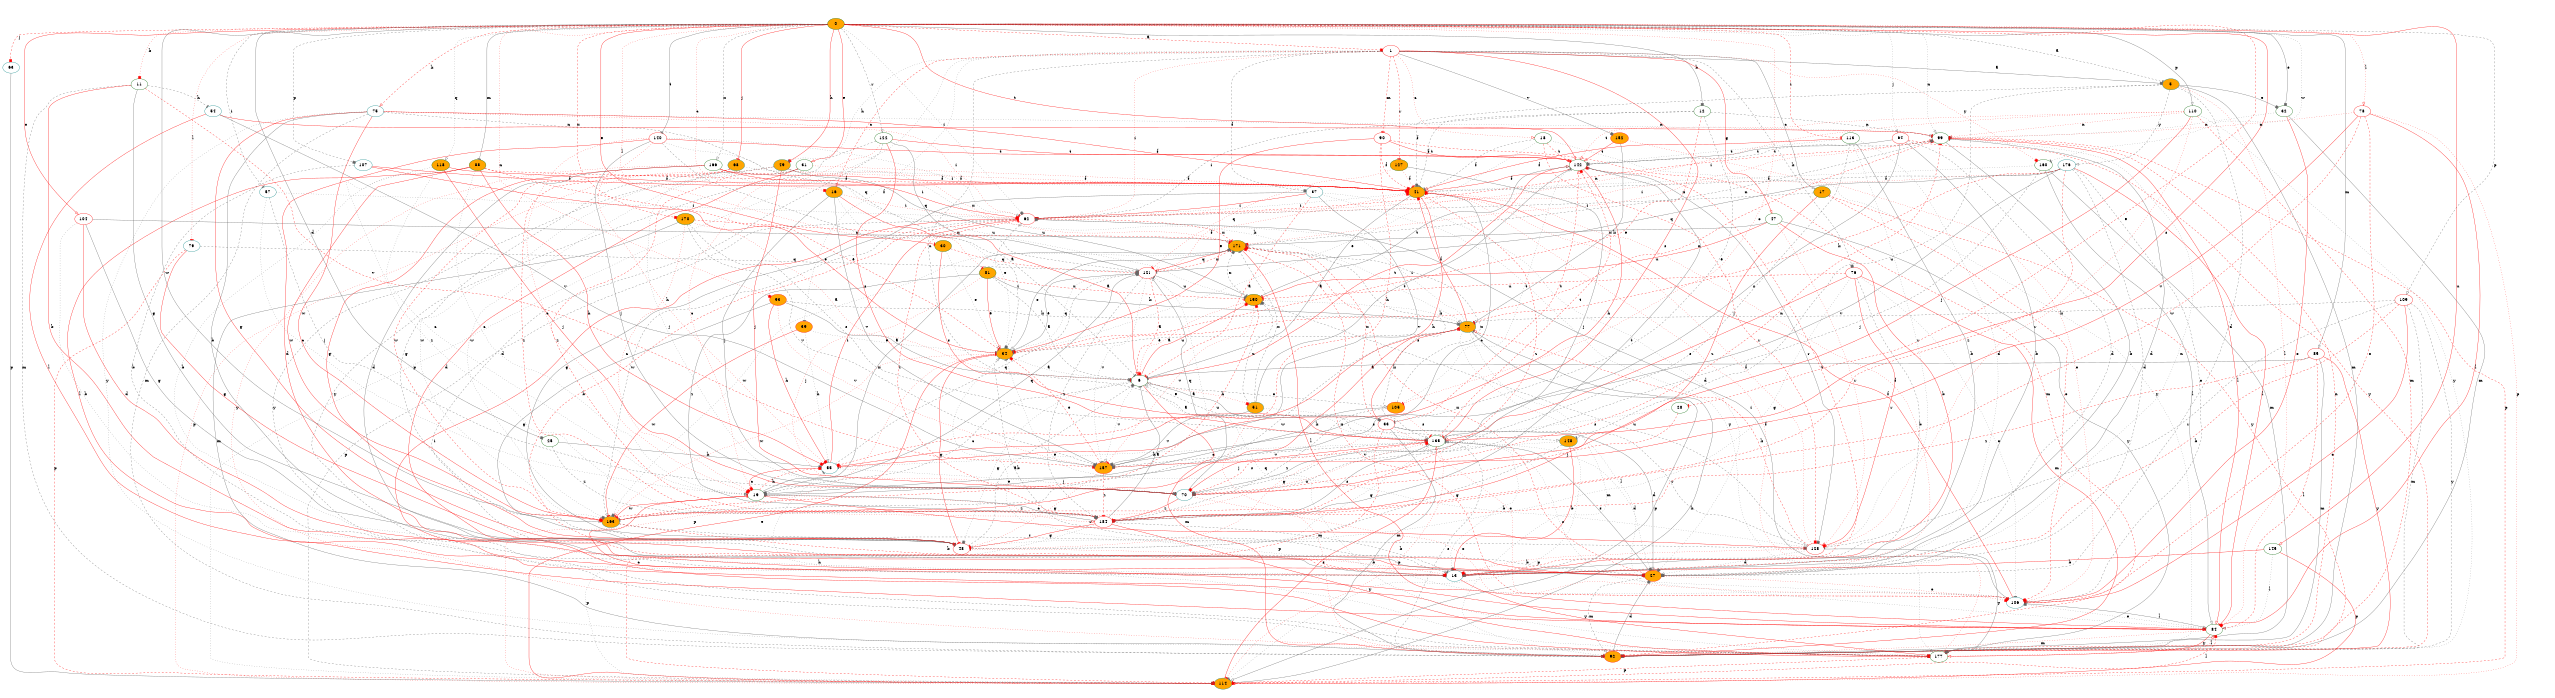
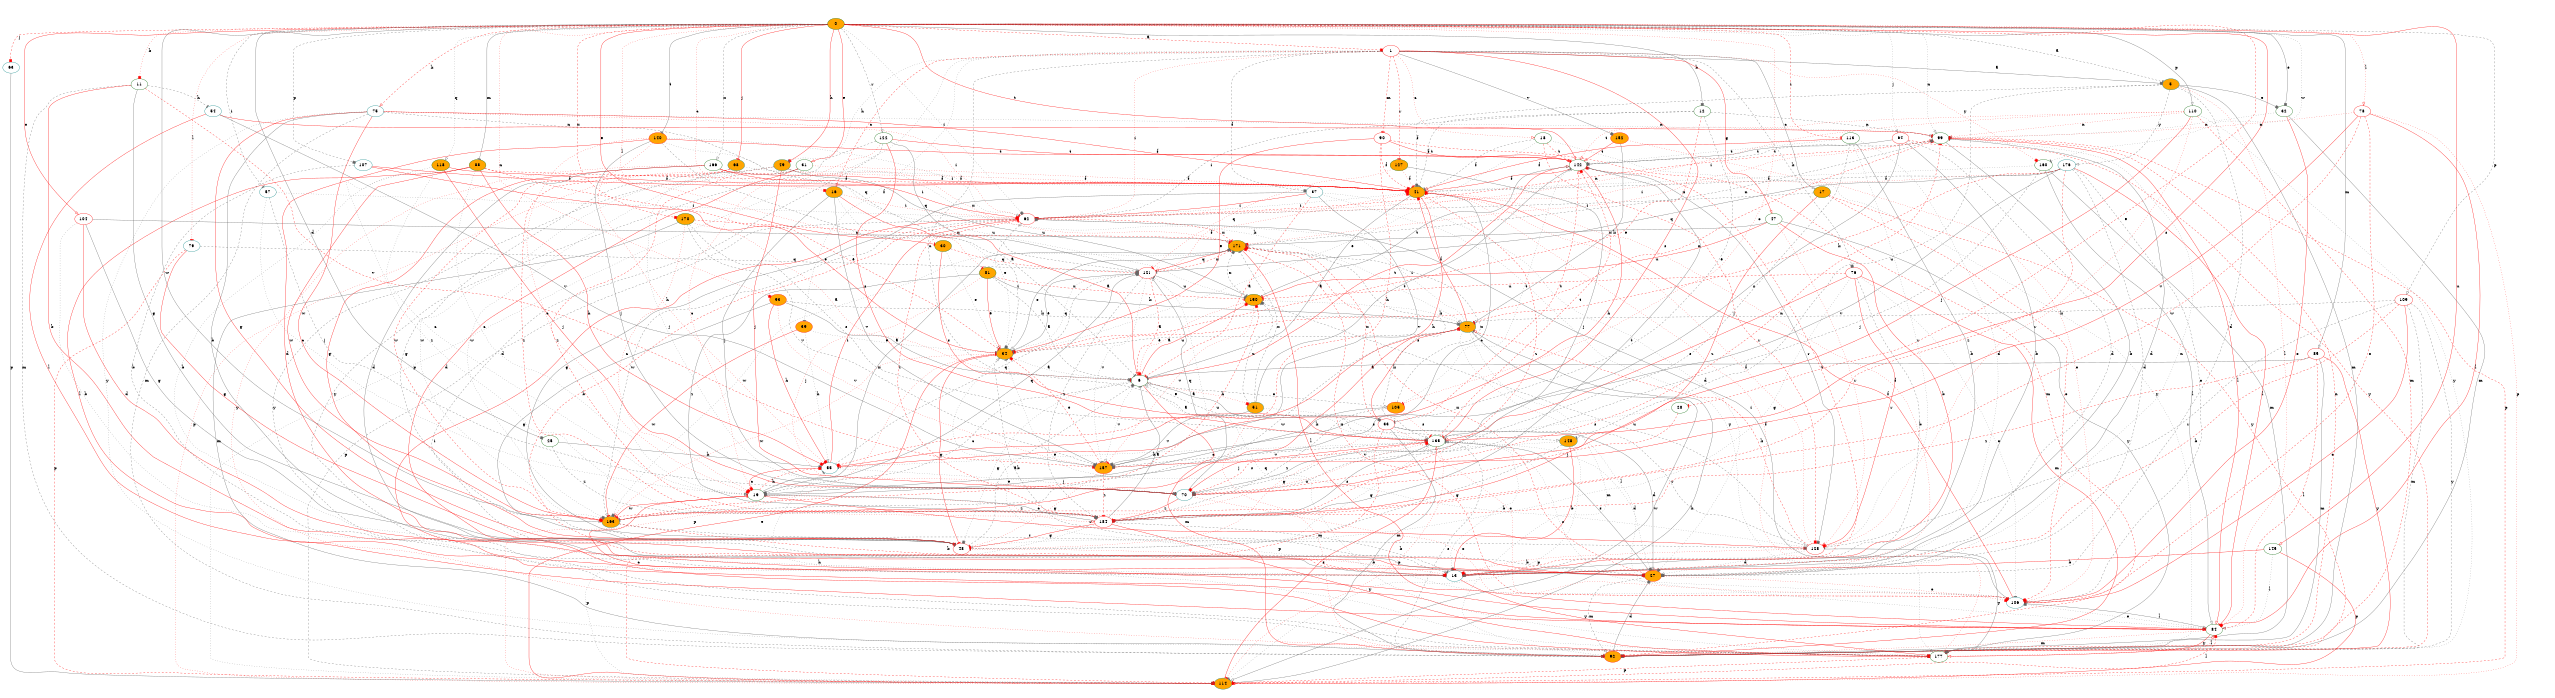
(658, 138) -> (658, 138)
(1656, 508) -> (1656, 508)
